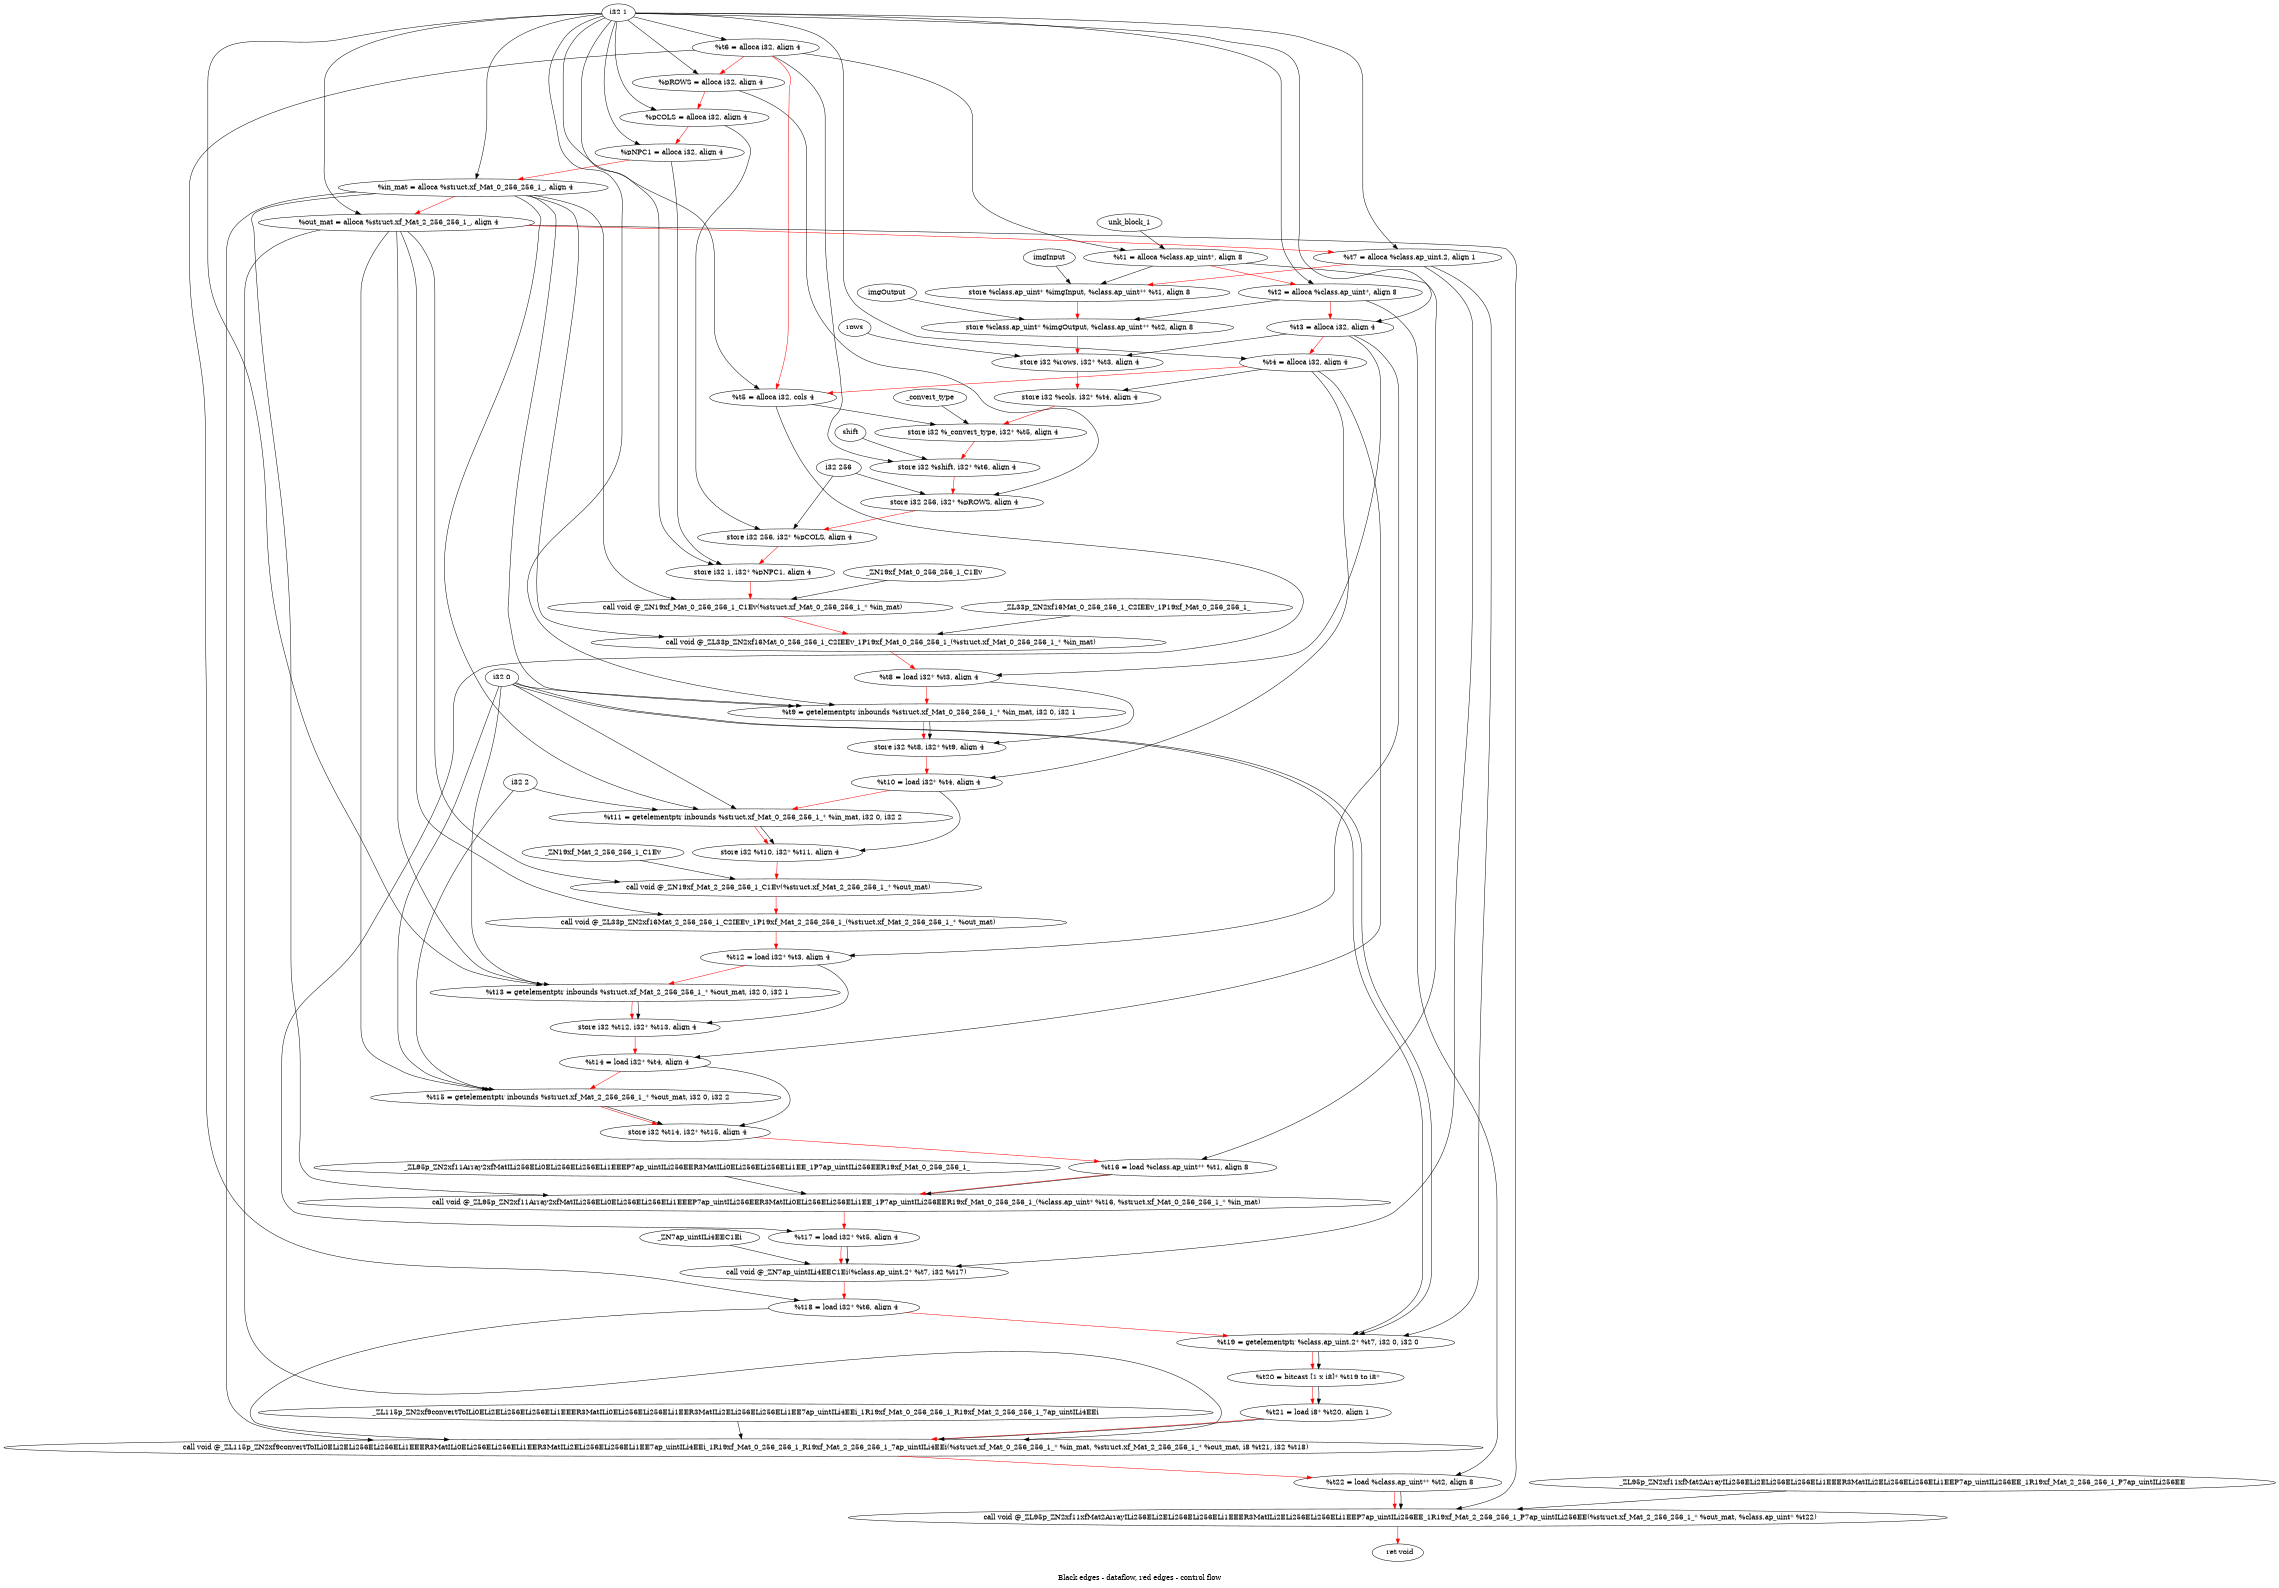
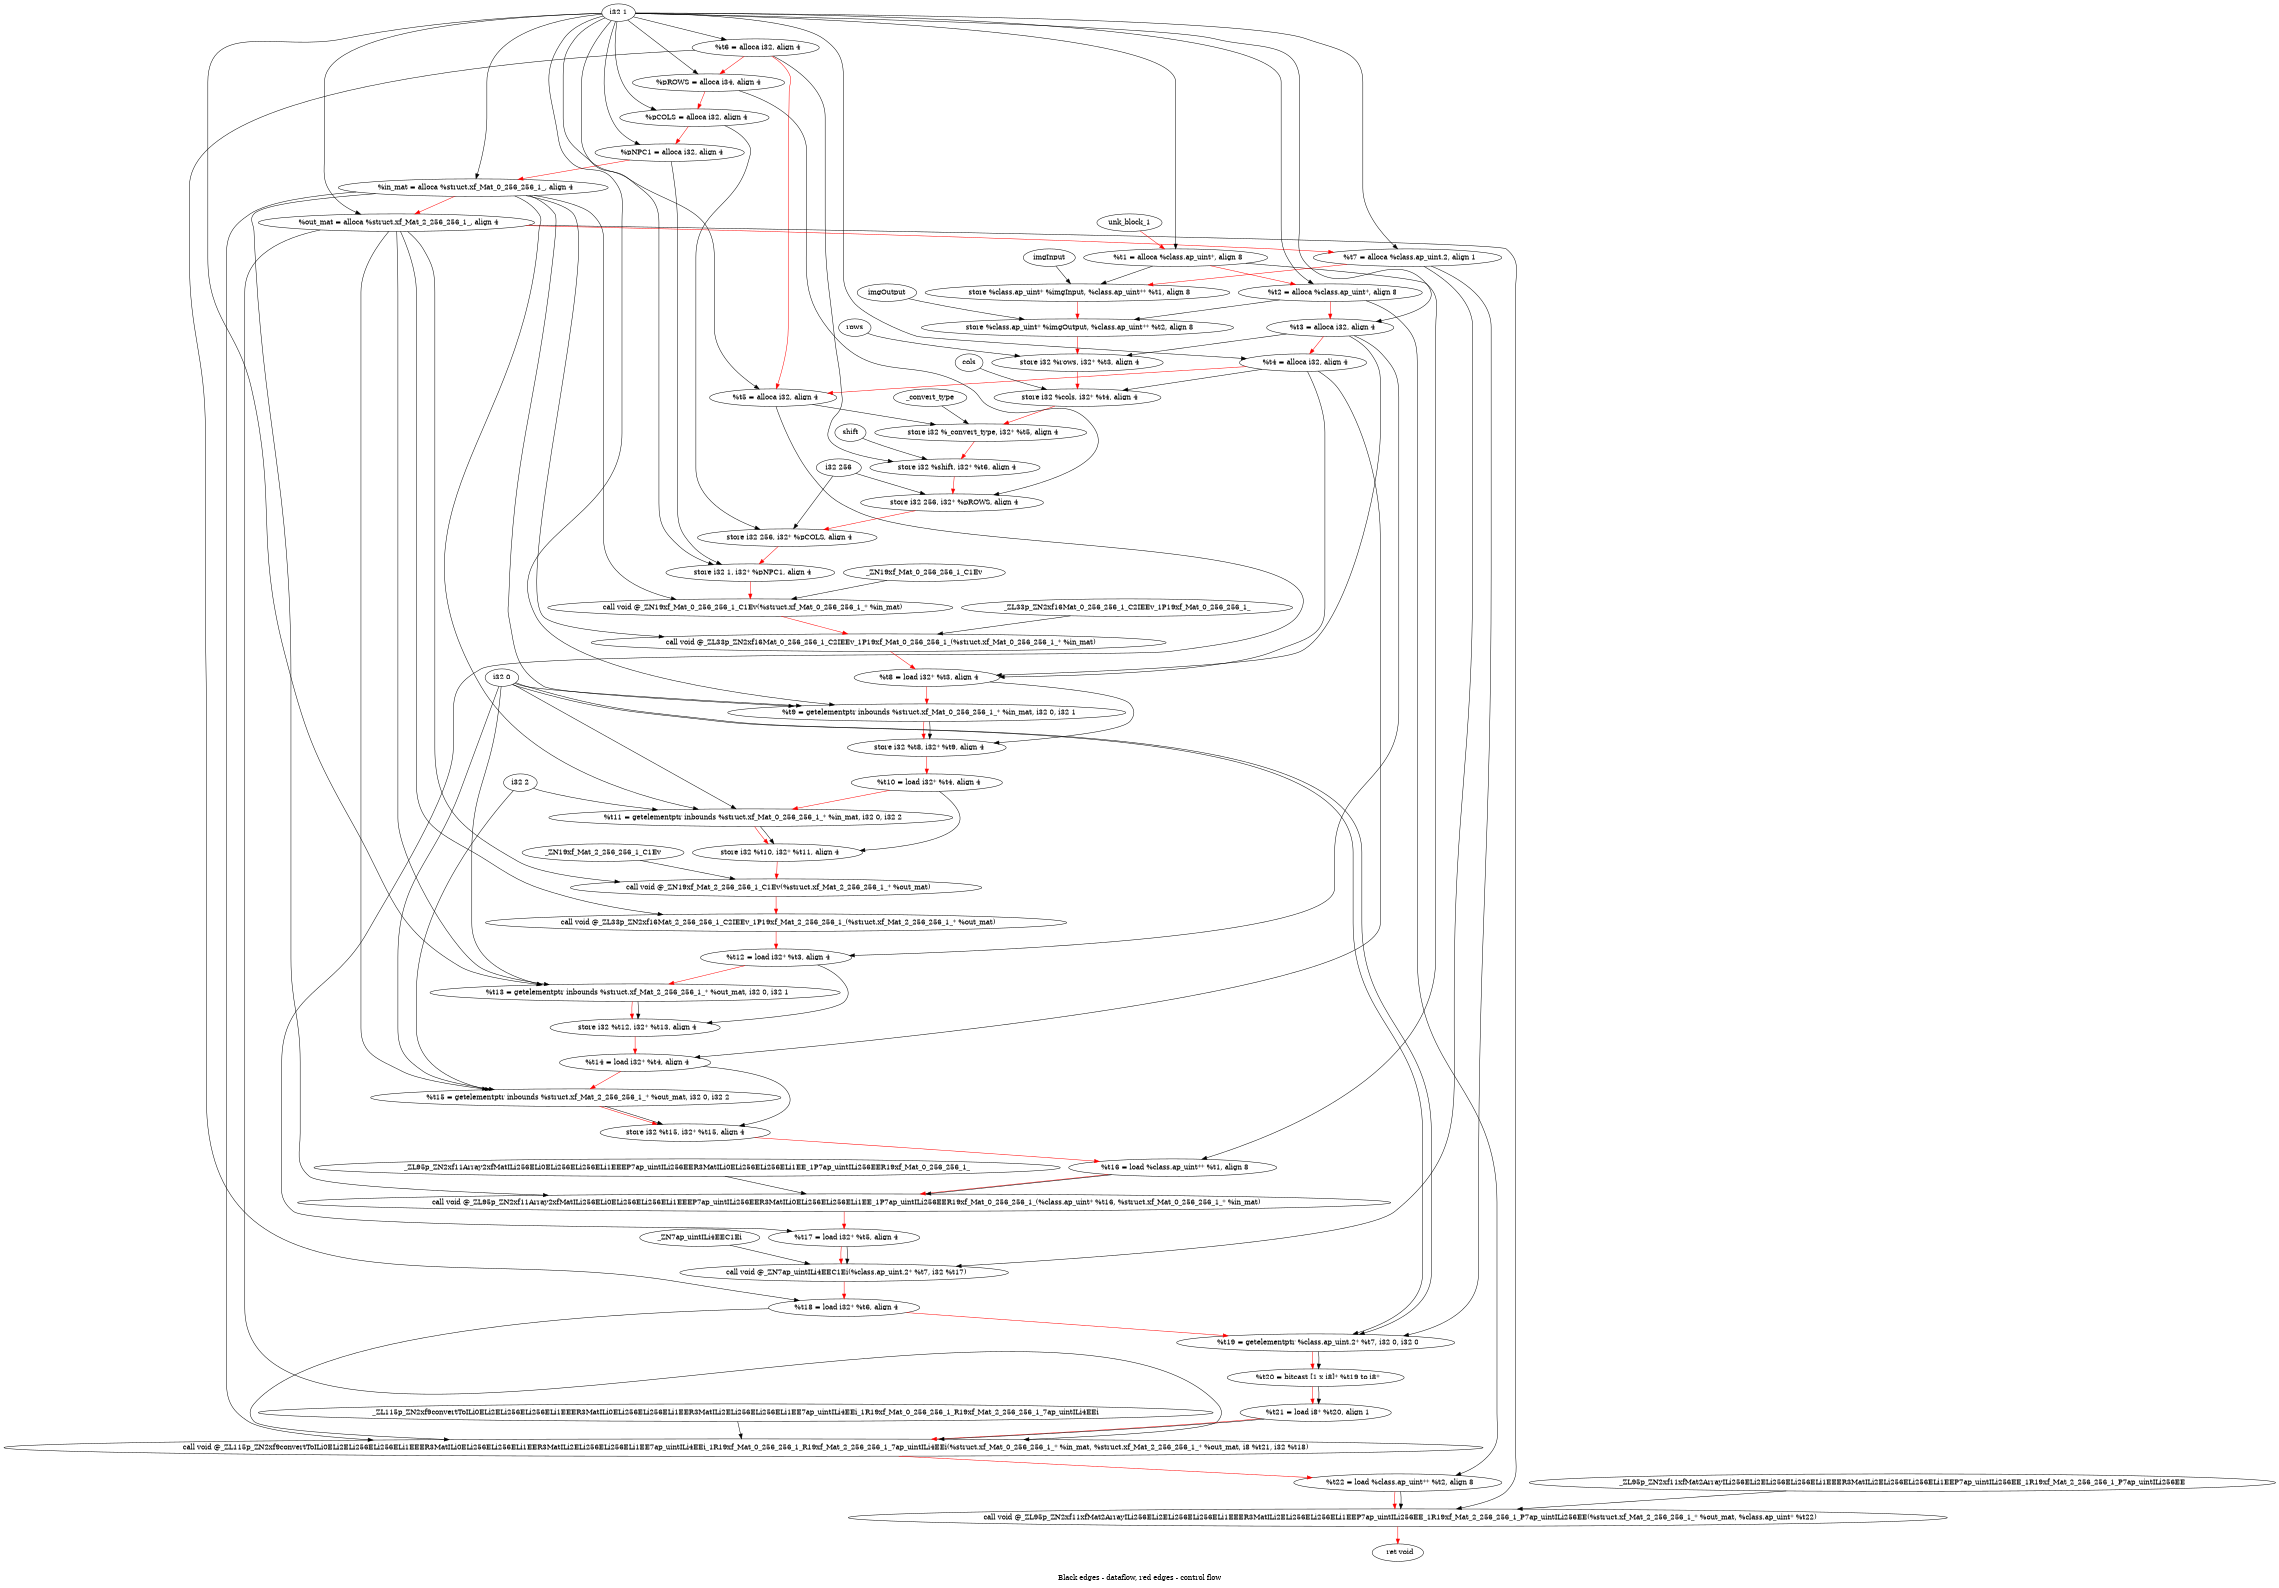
(709, 83) -> (709, 83)
(972, 142) -> (992, 33)
(1152, 240) -> (1152, 240)
none -> (969, 363)
(773, 398) -> (773, 398)
(1297, 669) -> (1293, 644)
(685, 1133) -> (685, 1133)
